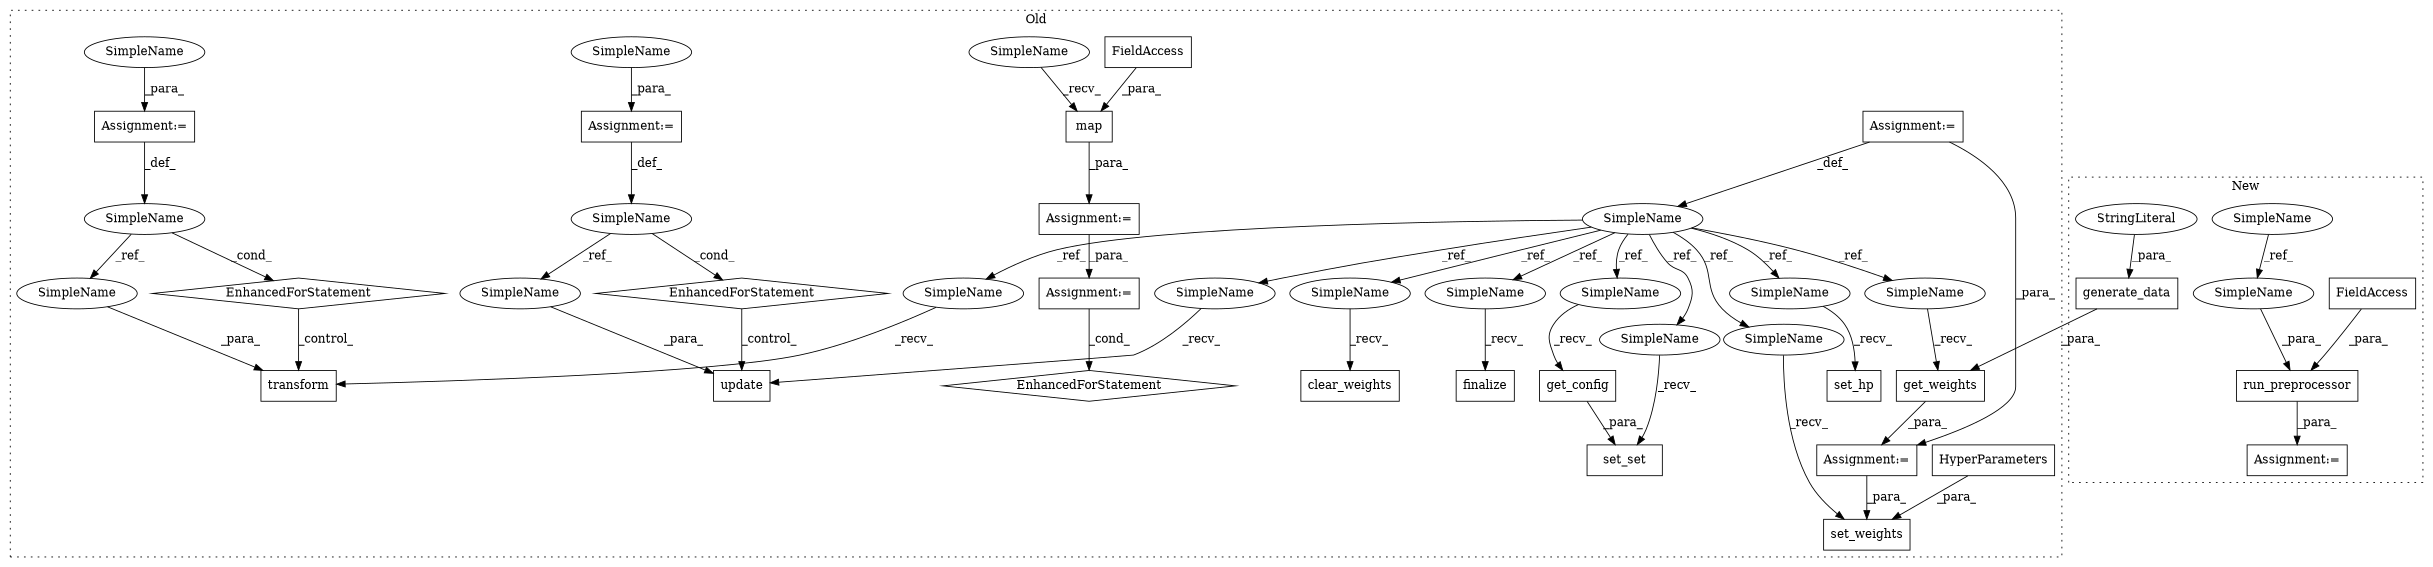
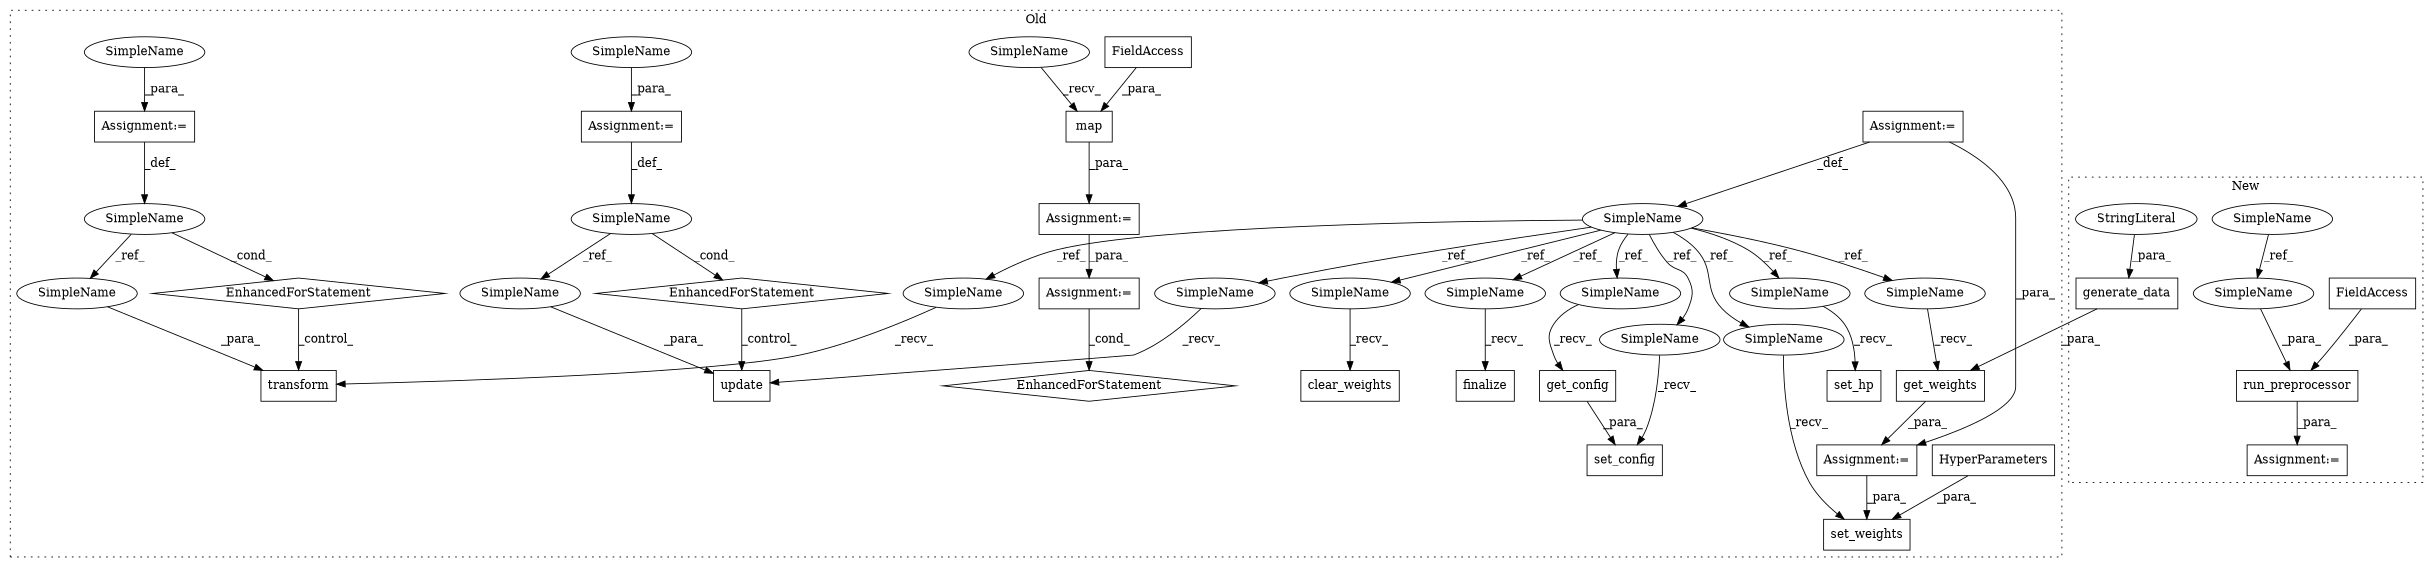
(1625, 460) -> (1625, 460)
